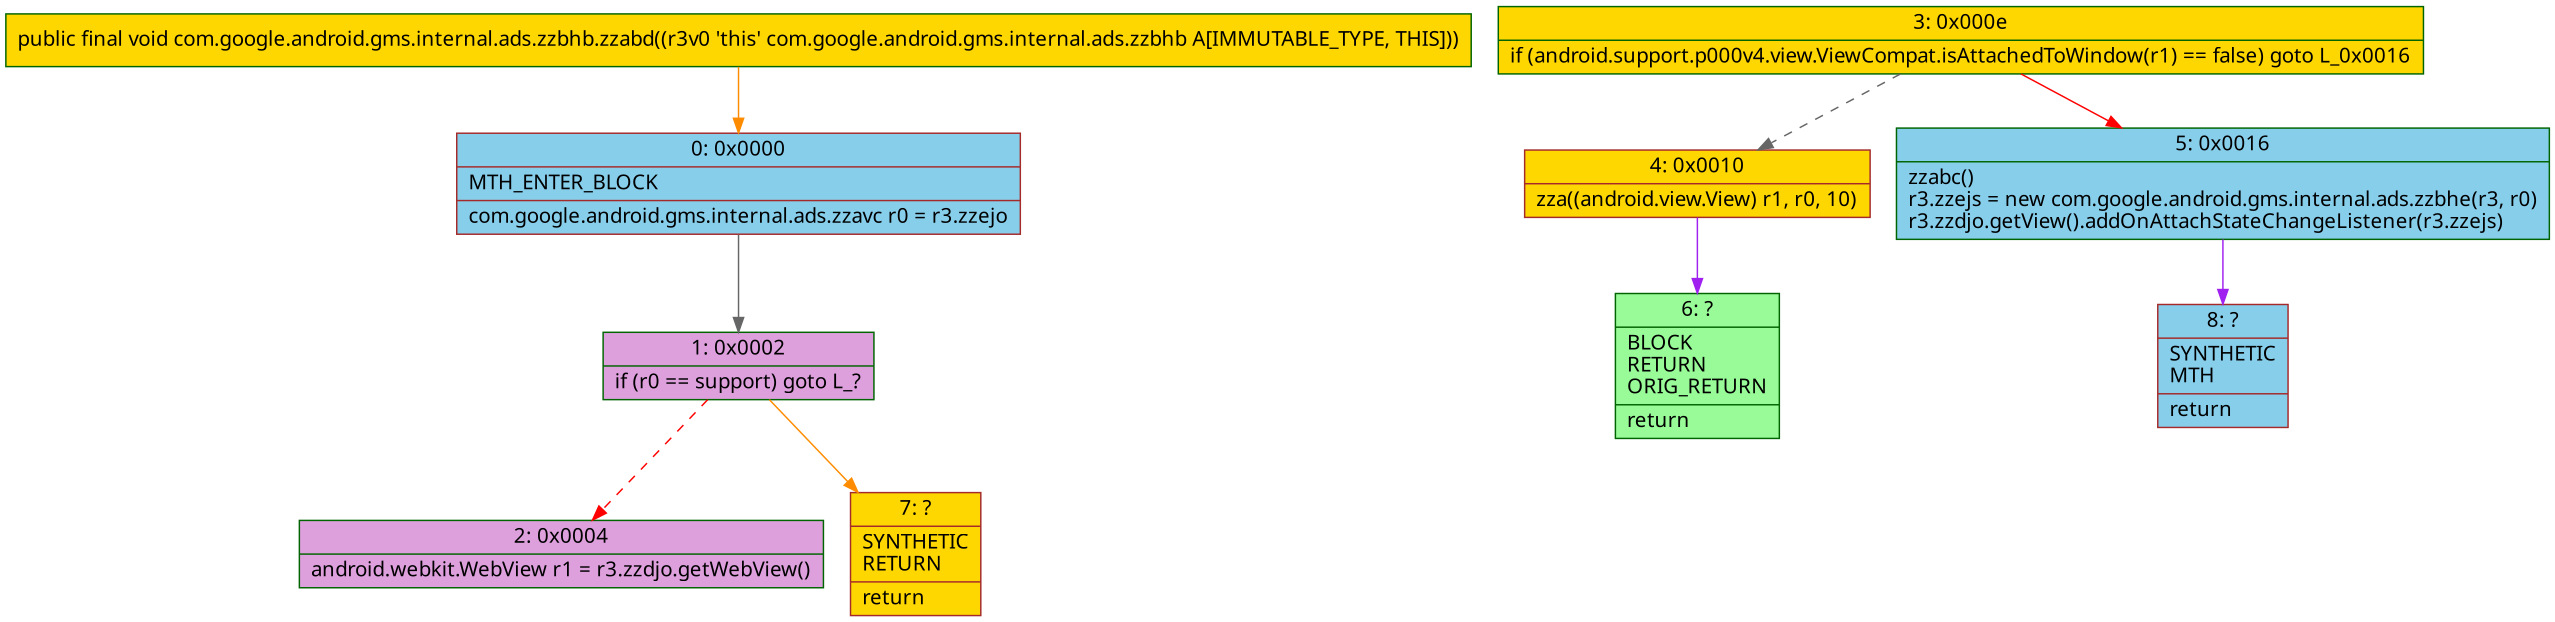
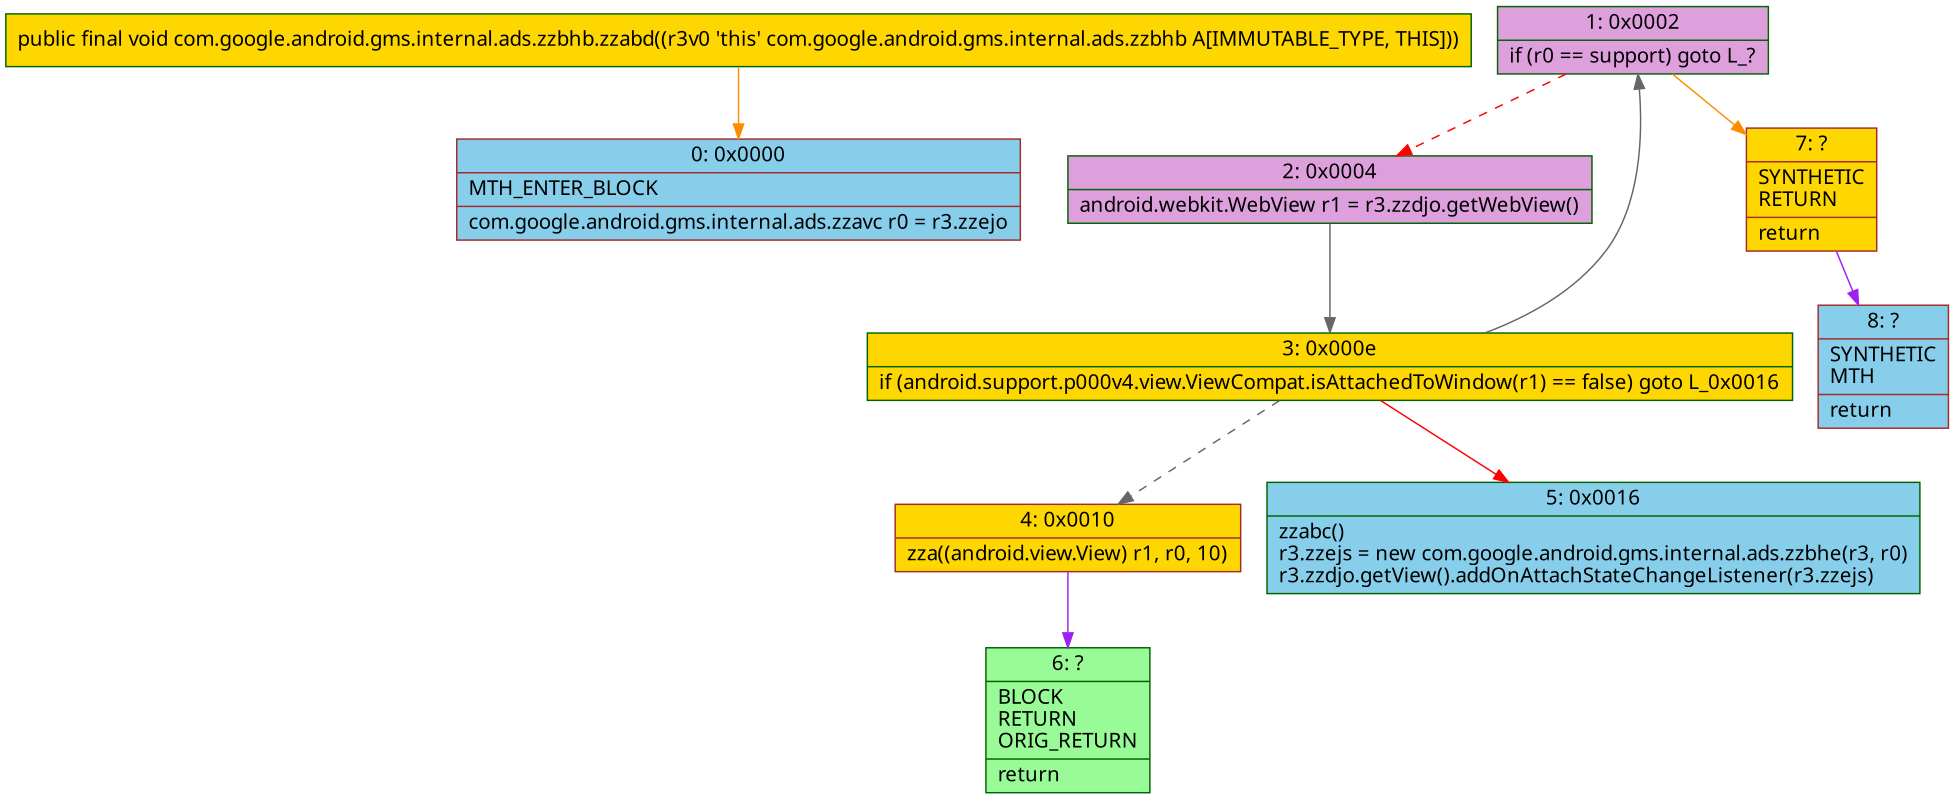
(2223, 264) -> (1845, 271)
none -> (1330, 271)
(739, 276) -> (1611, 242)
